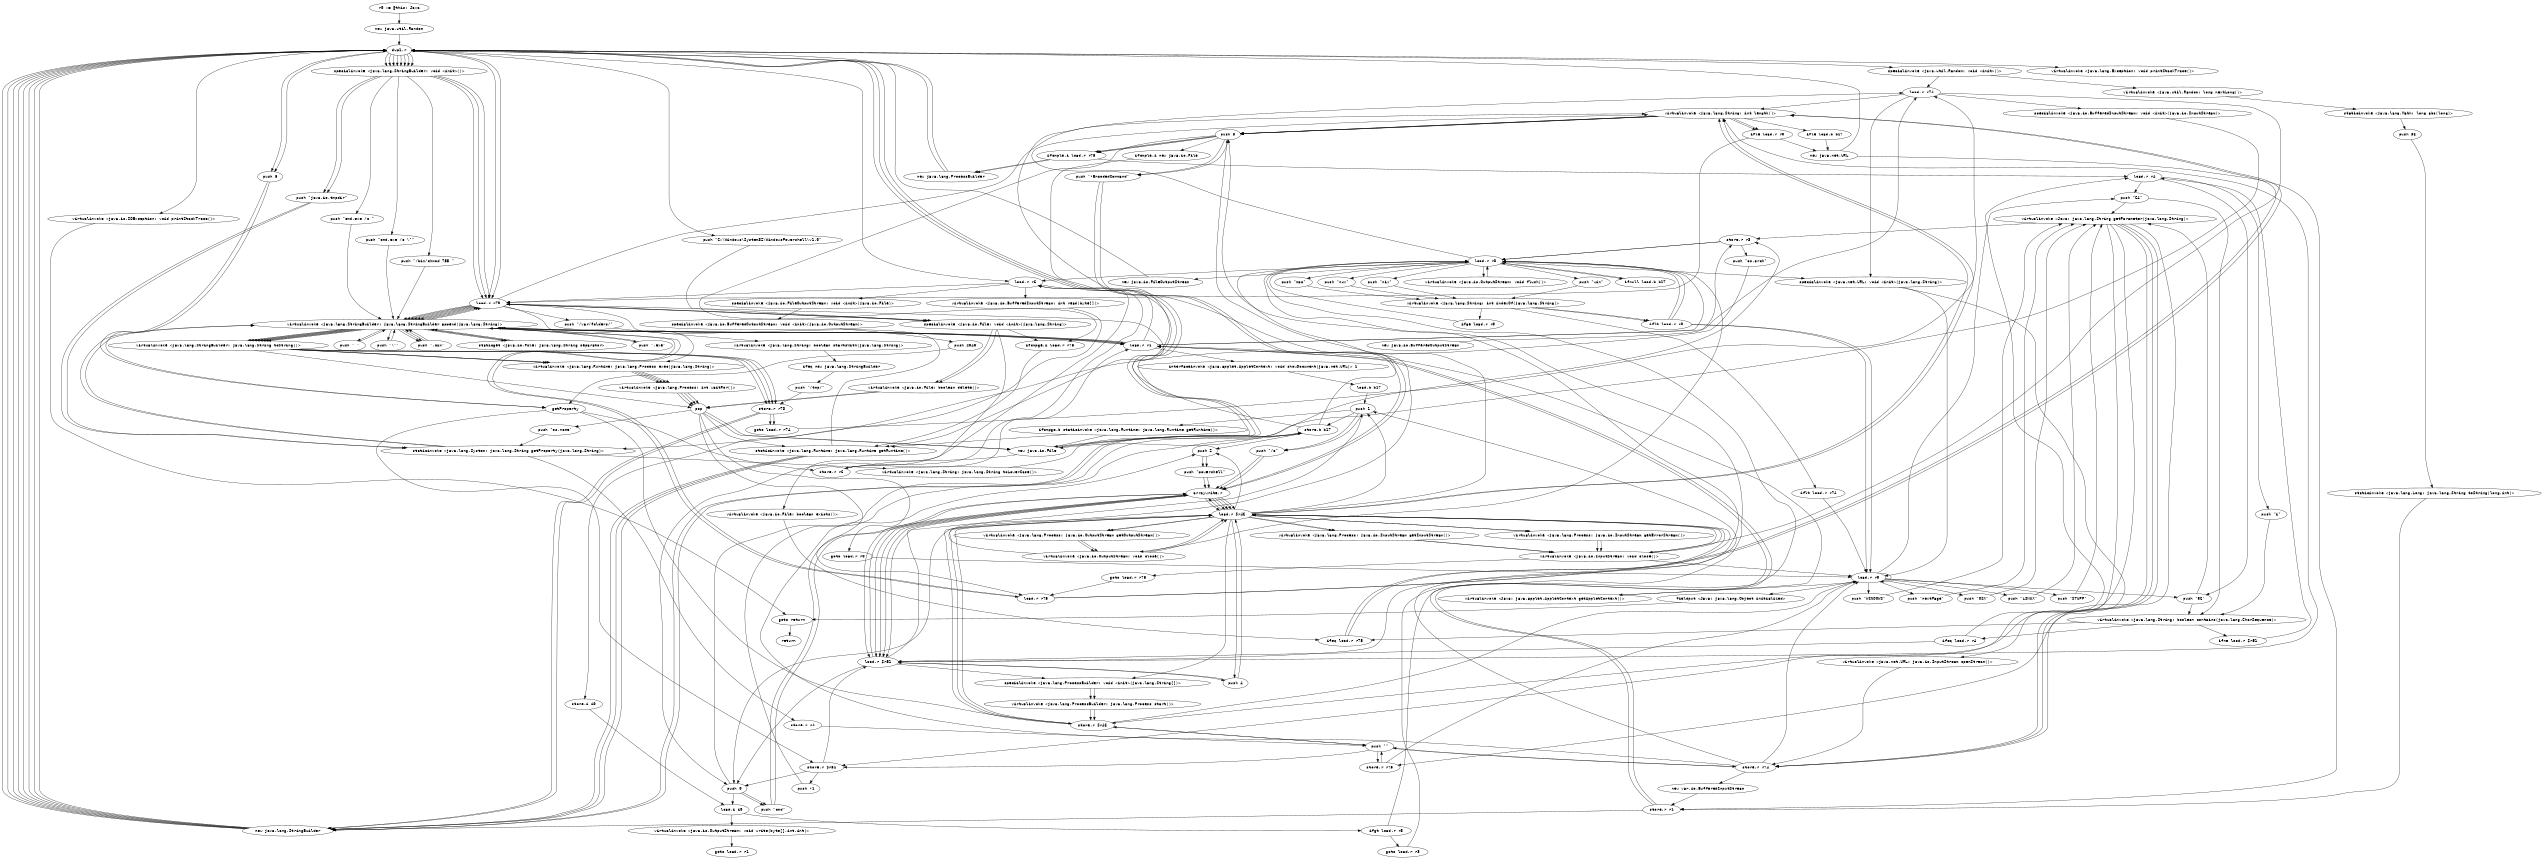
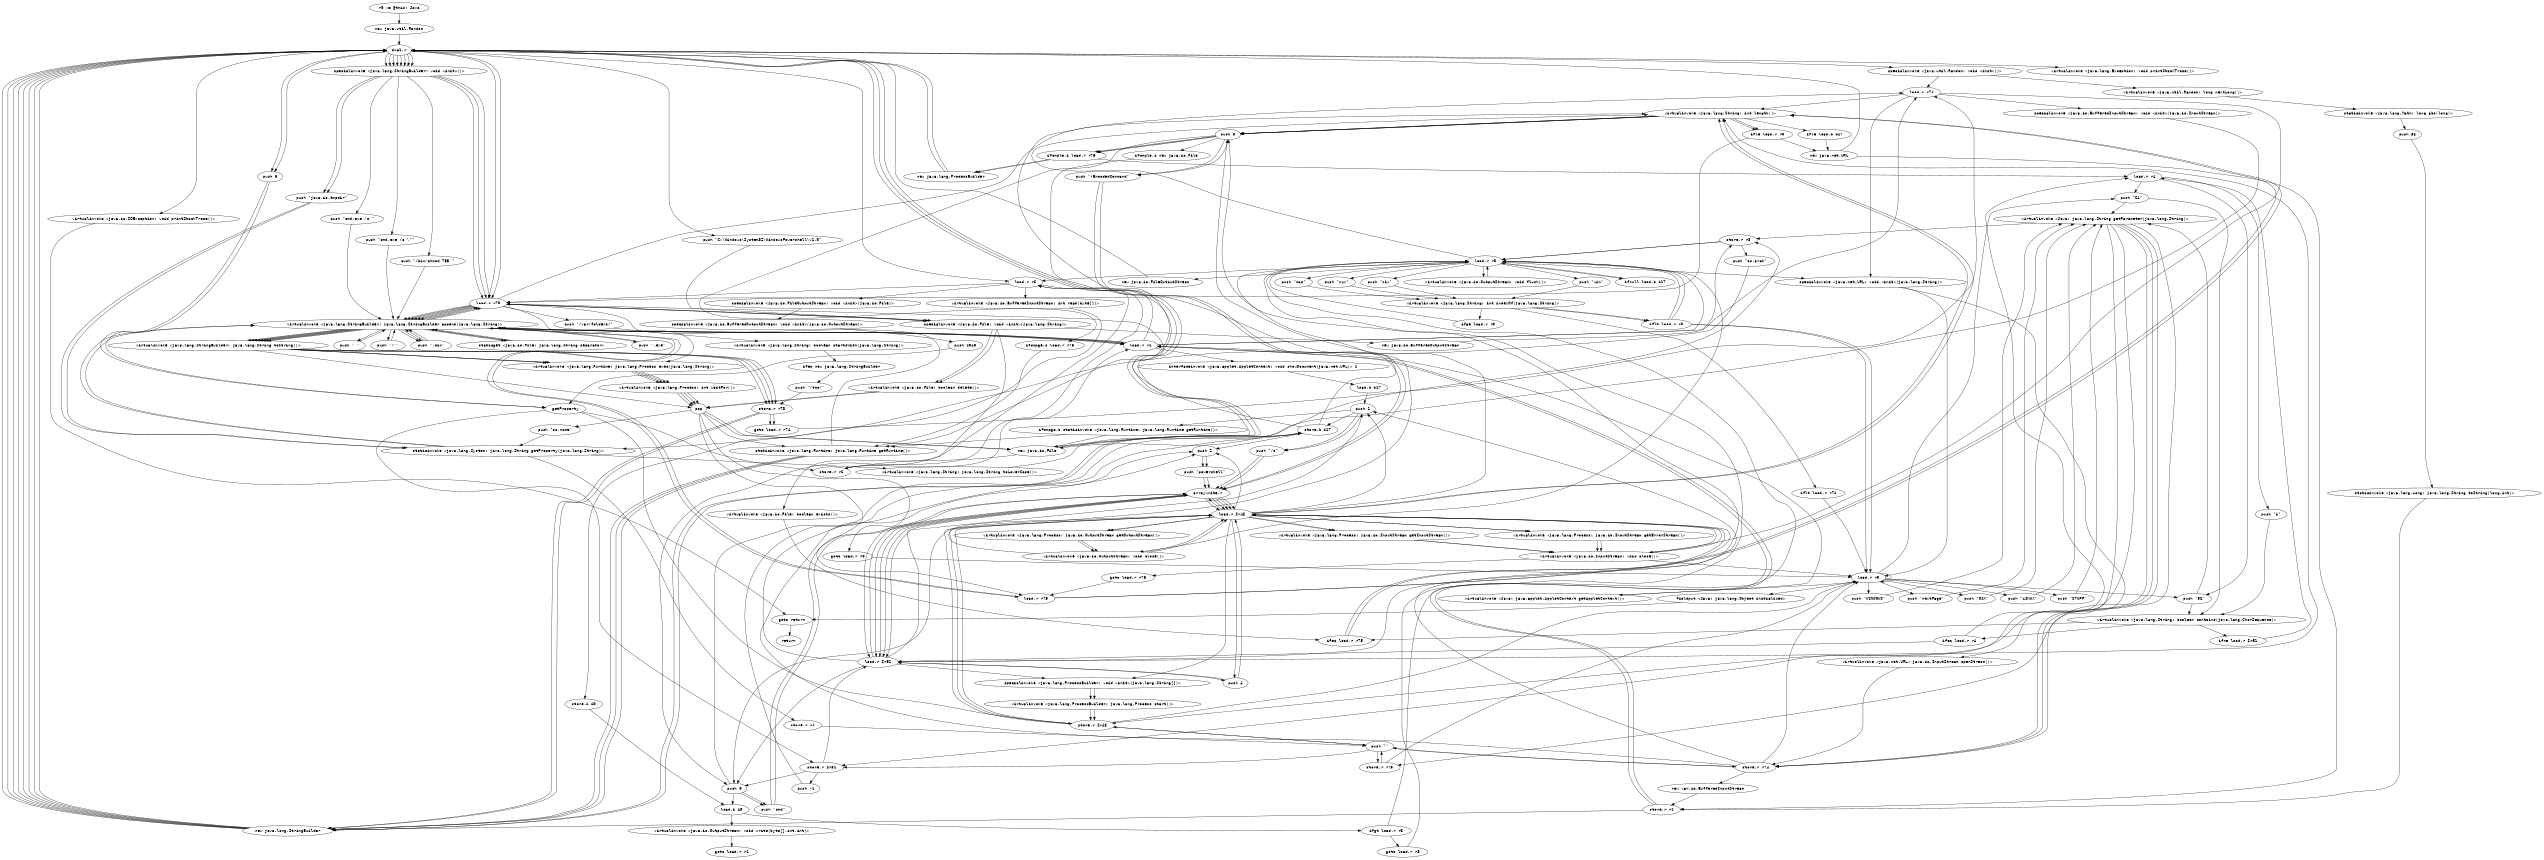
(1021, 334) -> (1218, 335)
none -> (893, 516)
